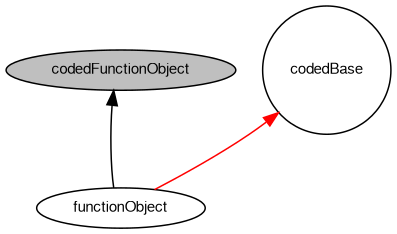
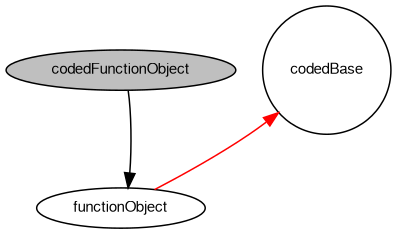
(111, 147) -> (131, 132)
